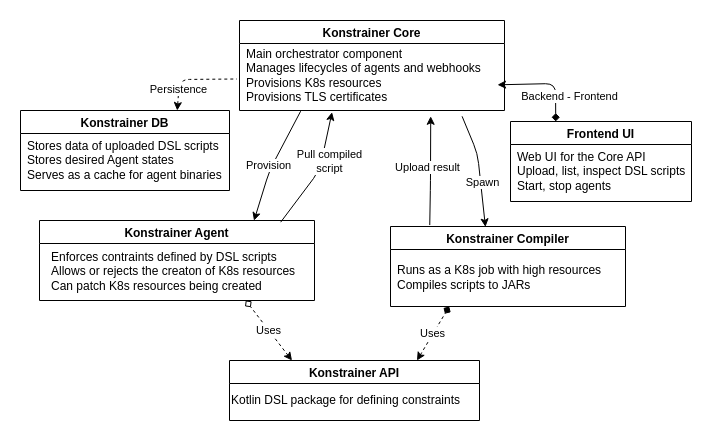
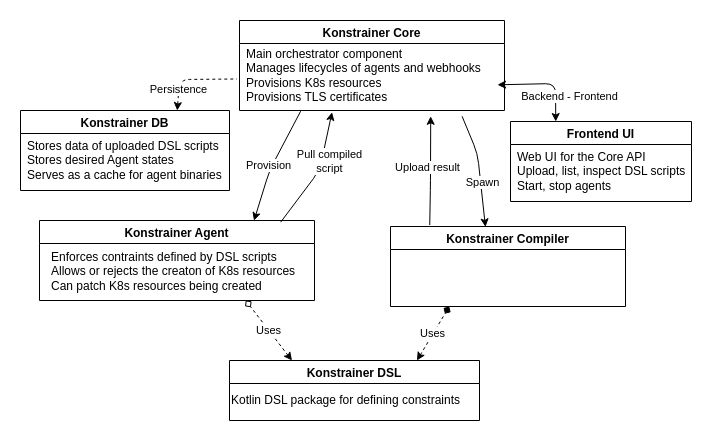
(556, 112) -> (556, 113)
(507, 277) -> none
(354, 373) -> (354, 373)
